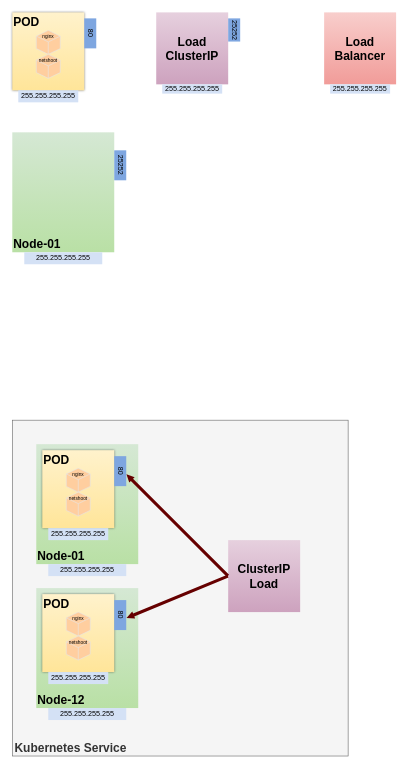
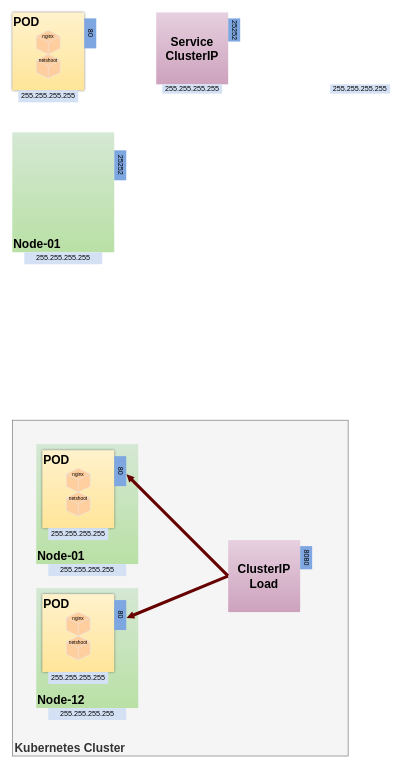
(192, 48) -> (192, 48)
(360, 48) -> none
none -> (306, 558)
(72, 747) -> (72, 747)
